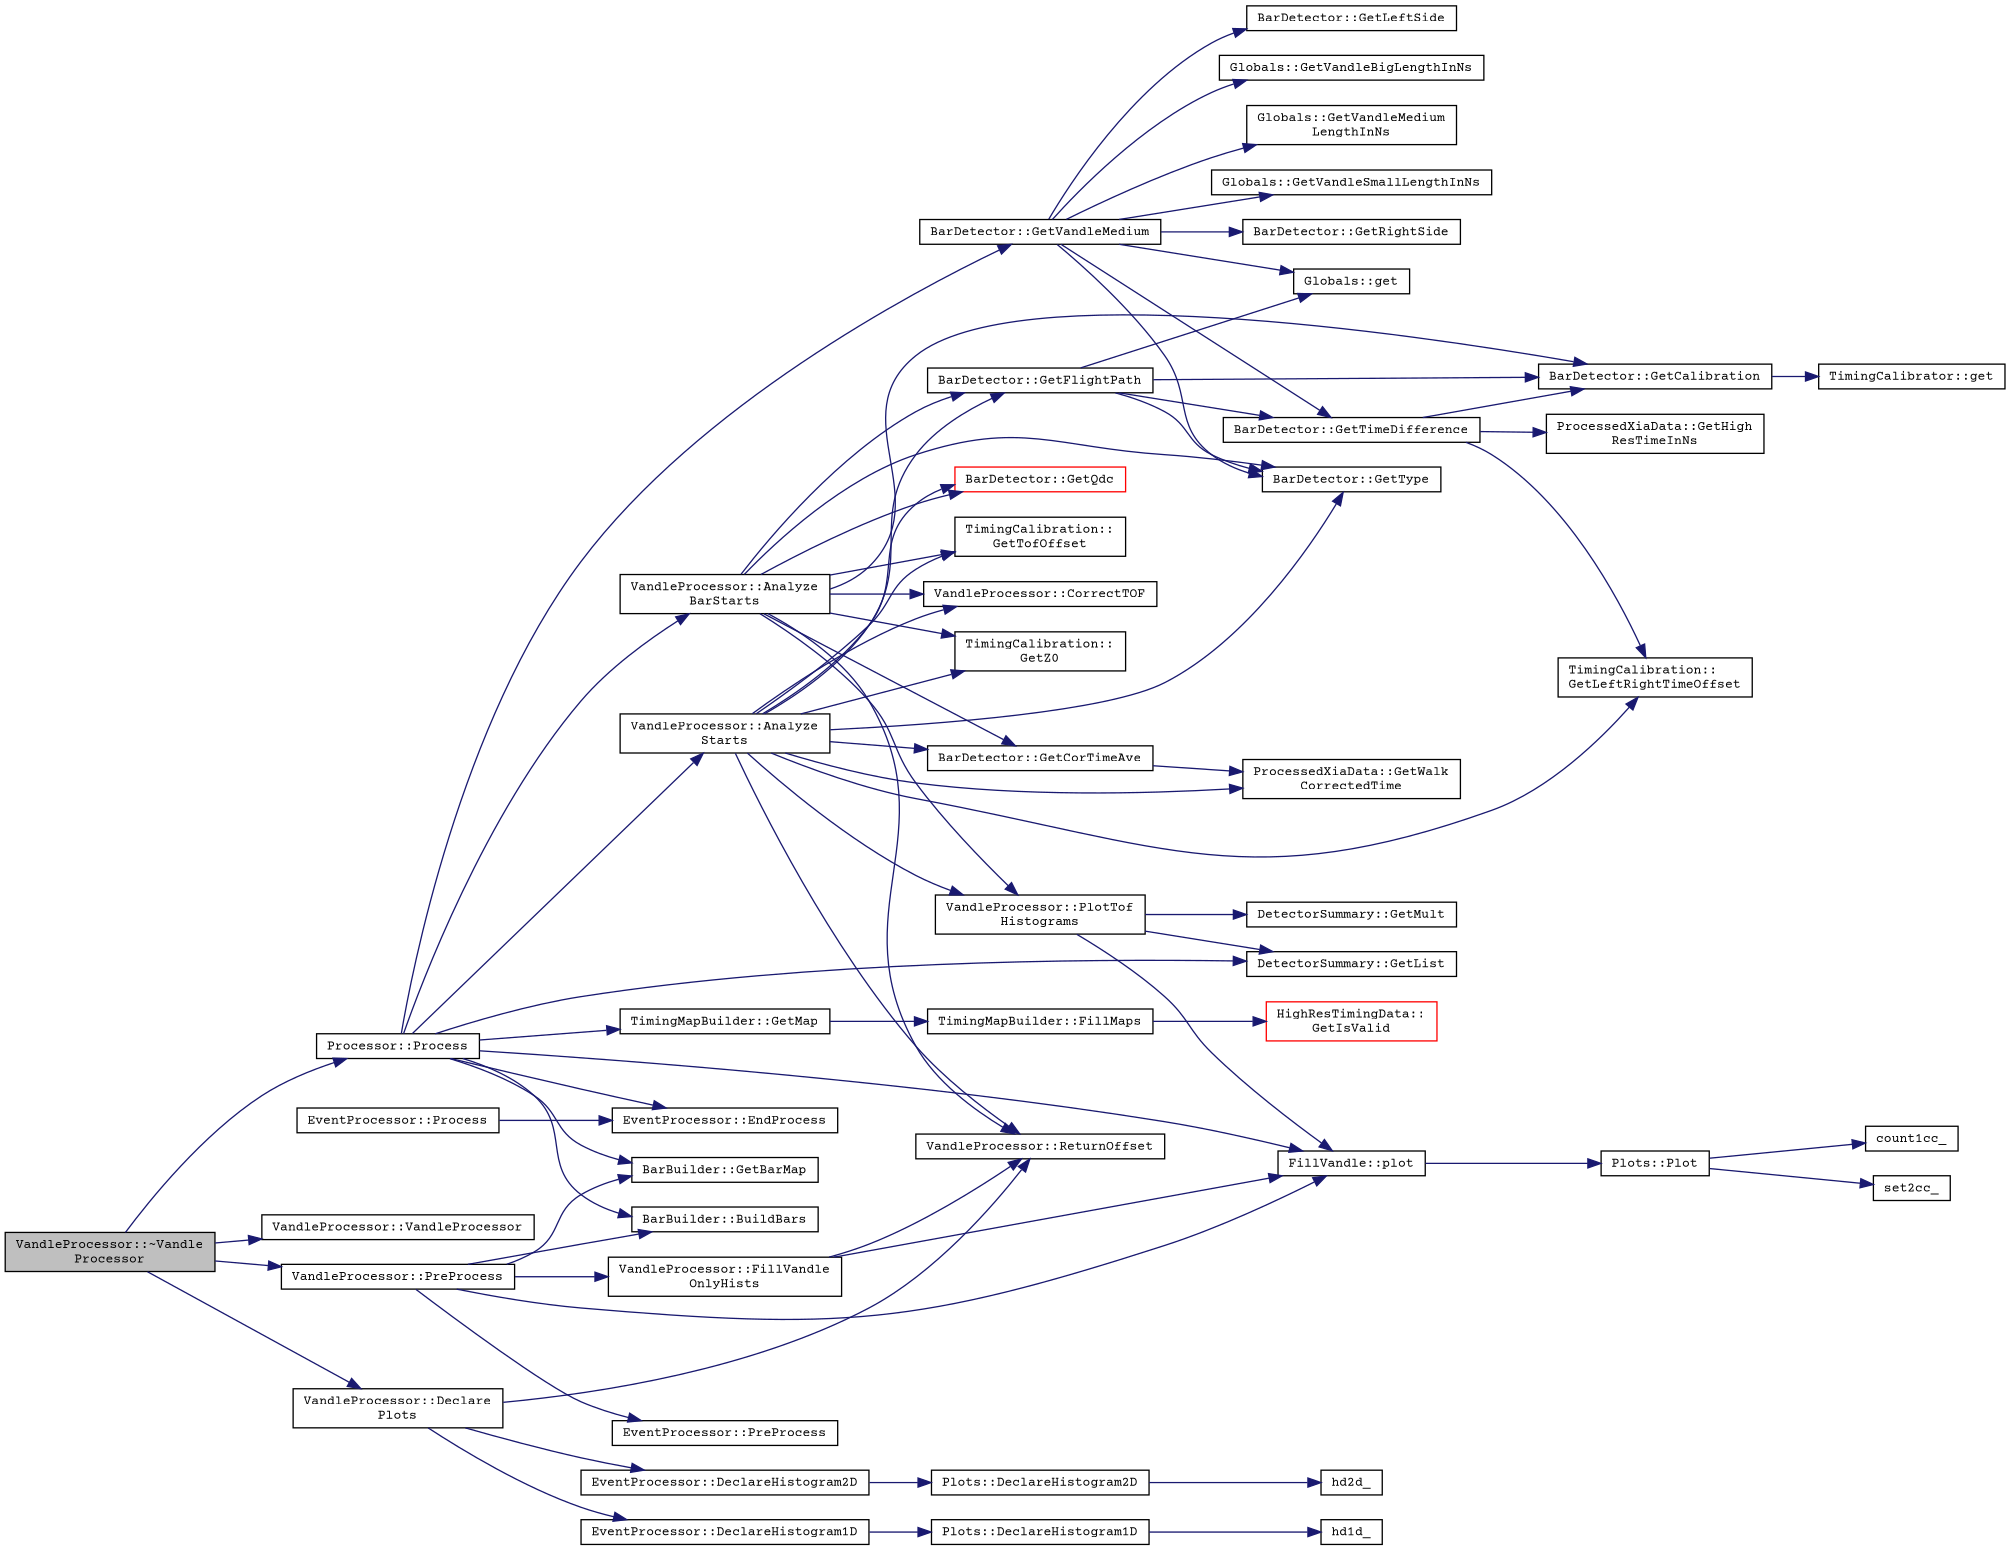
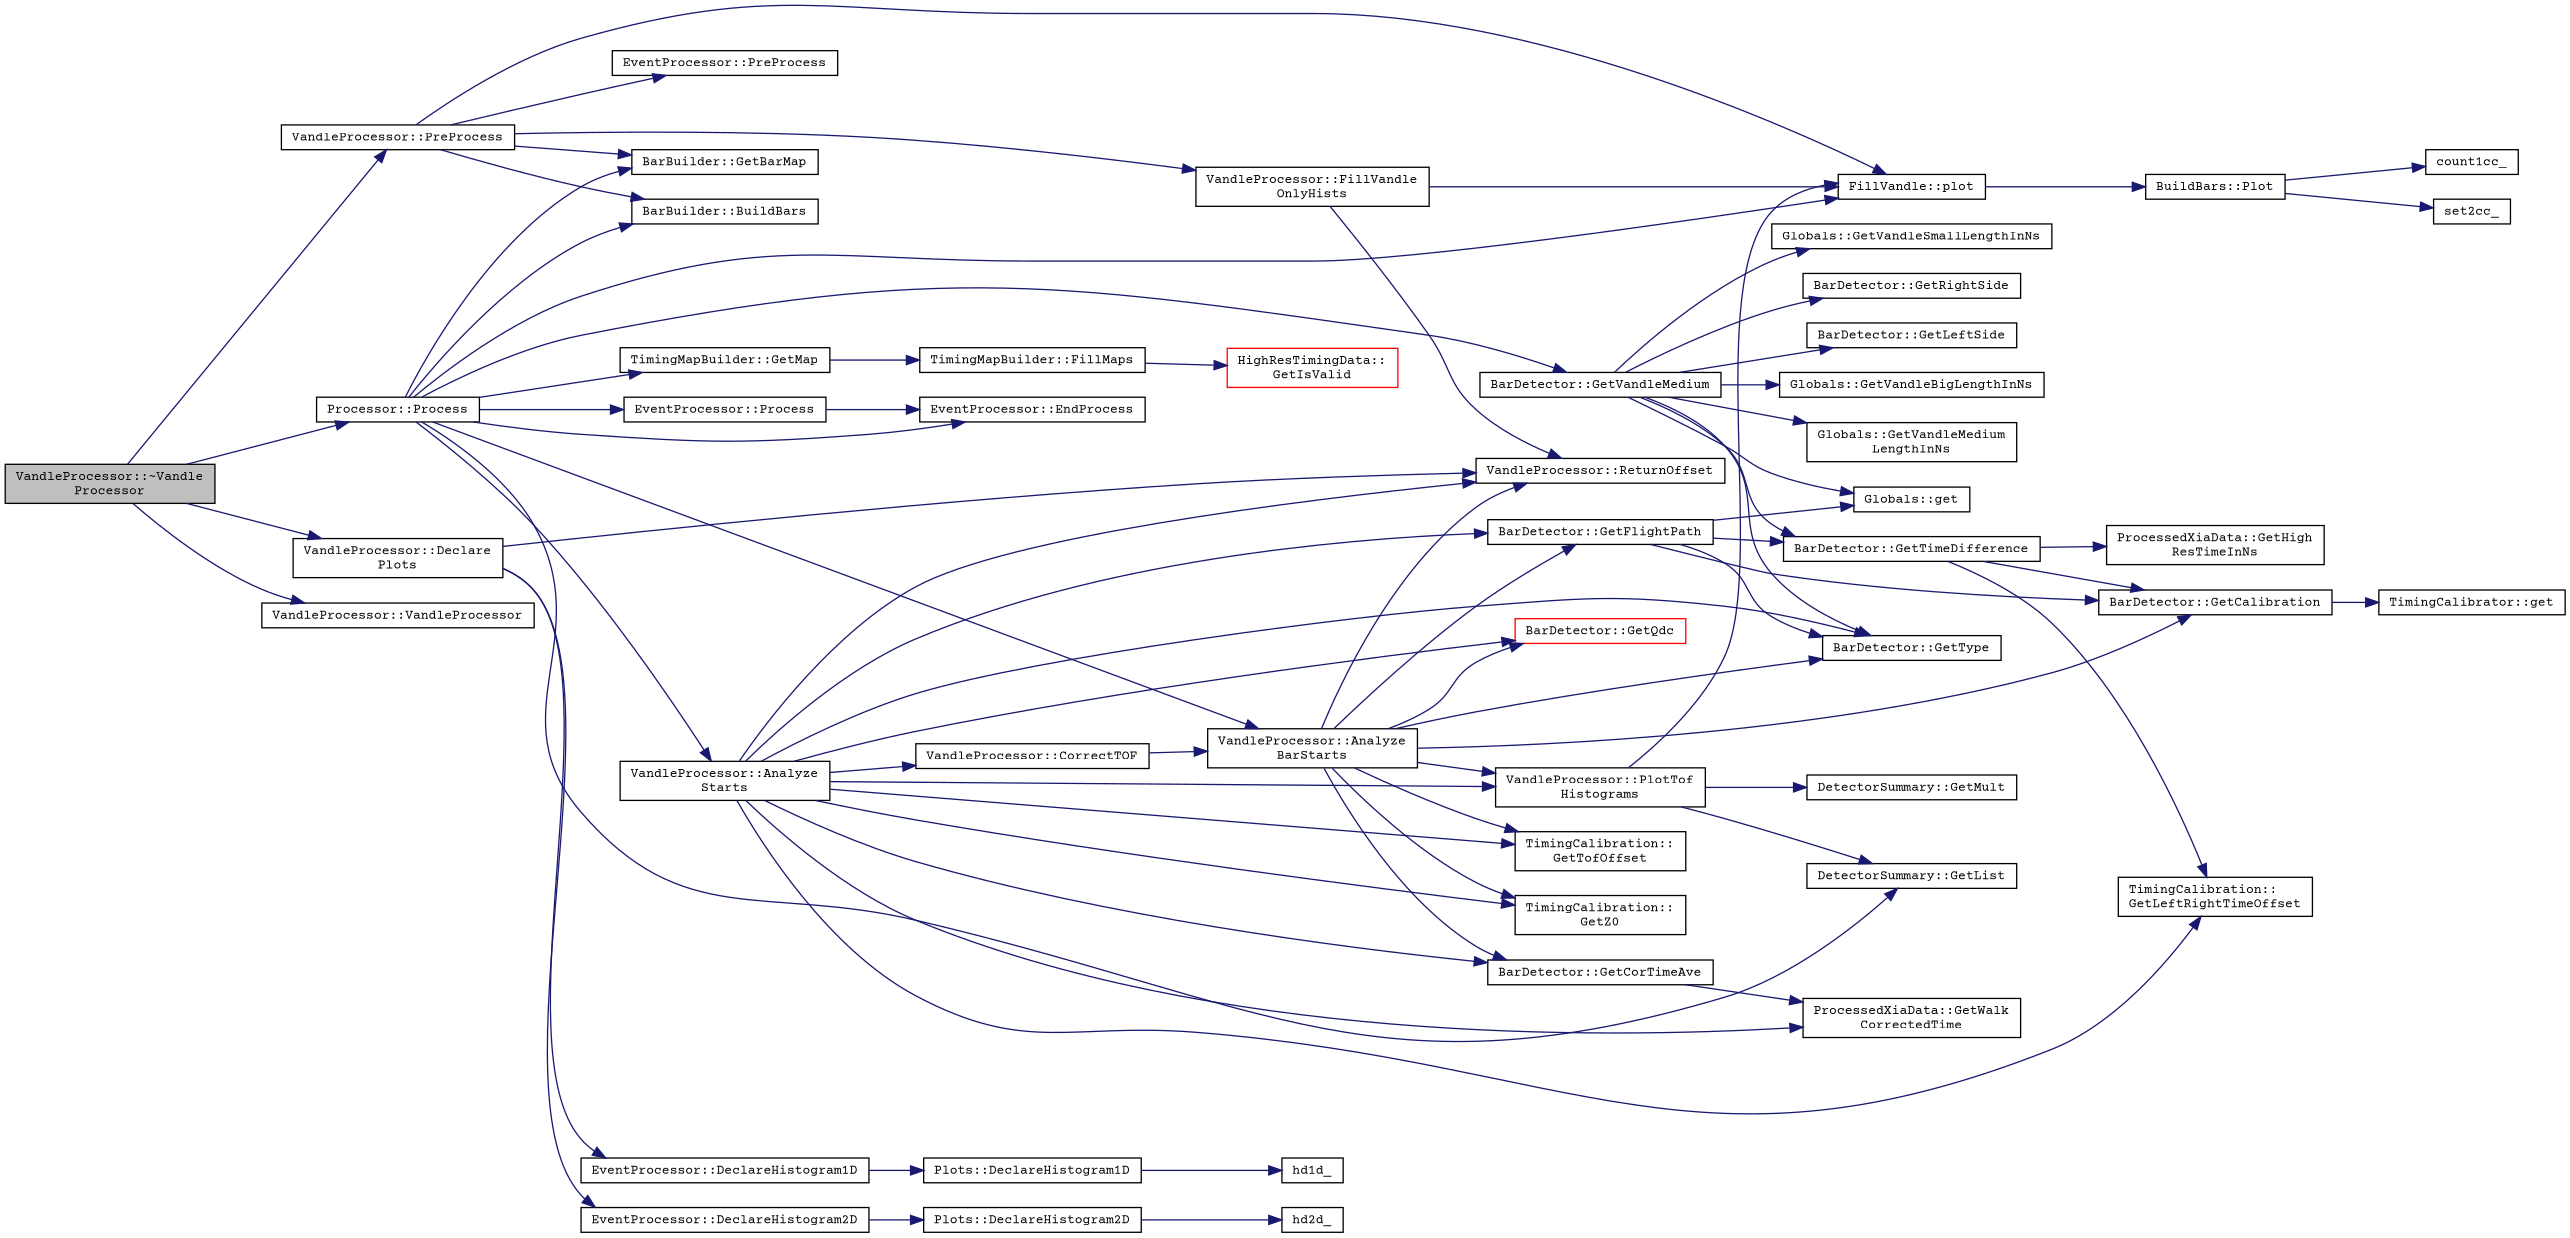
none -> (545, 410)
(870, 594) -> (1172, 752)
(1655, 1163) -> (2215, 187)
